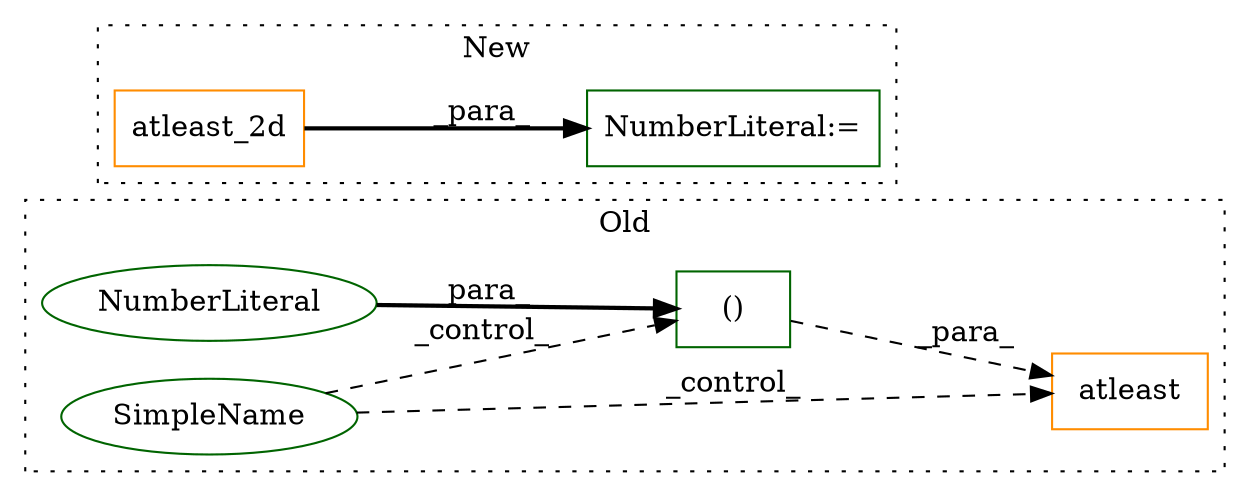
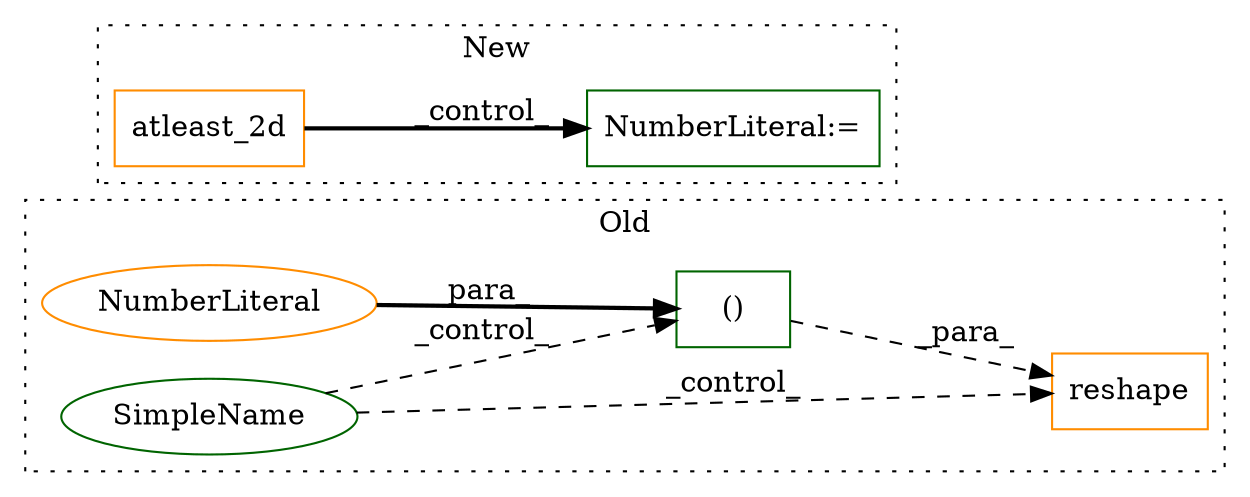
(482, 113) -> (482, 113)
(209, 303) -> (209, 303)
(1130, 391) -> (1130, 391)
